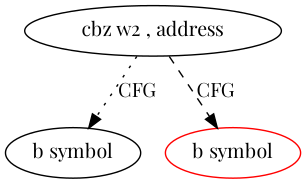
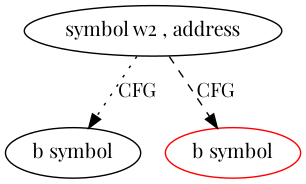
(153, 31) -> (153, 31)
